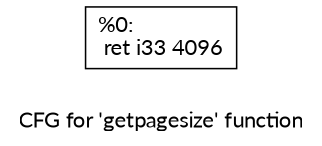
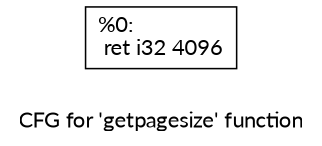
(161, 49) -> (161, 49)
